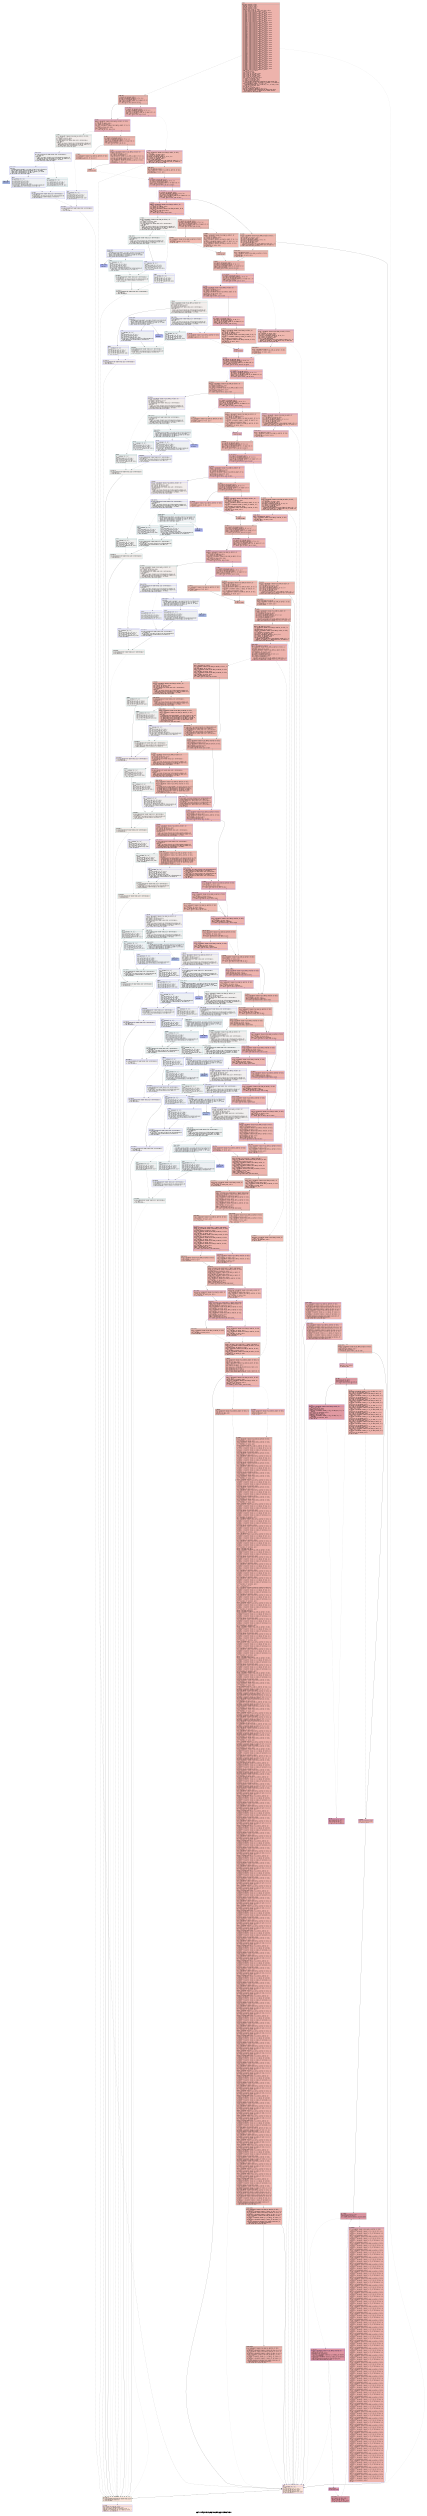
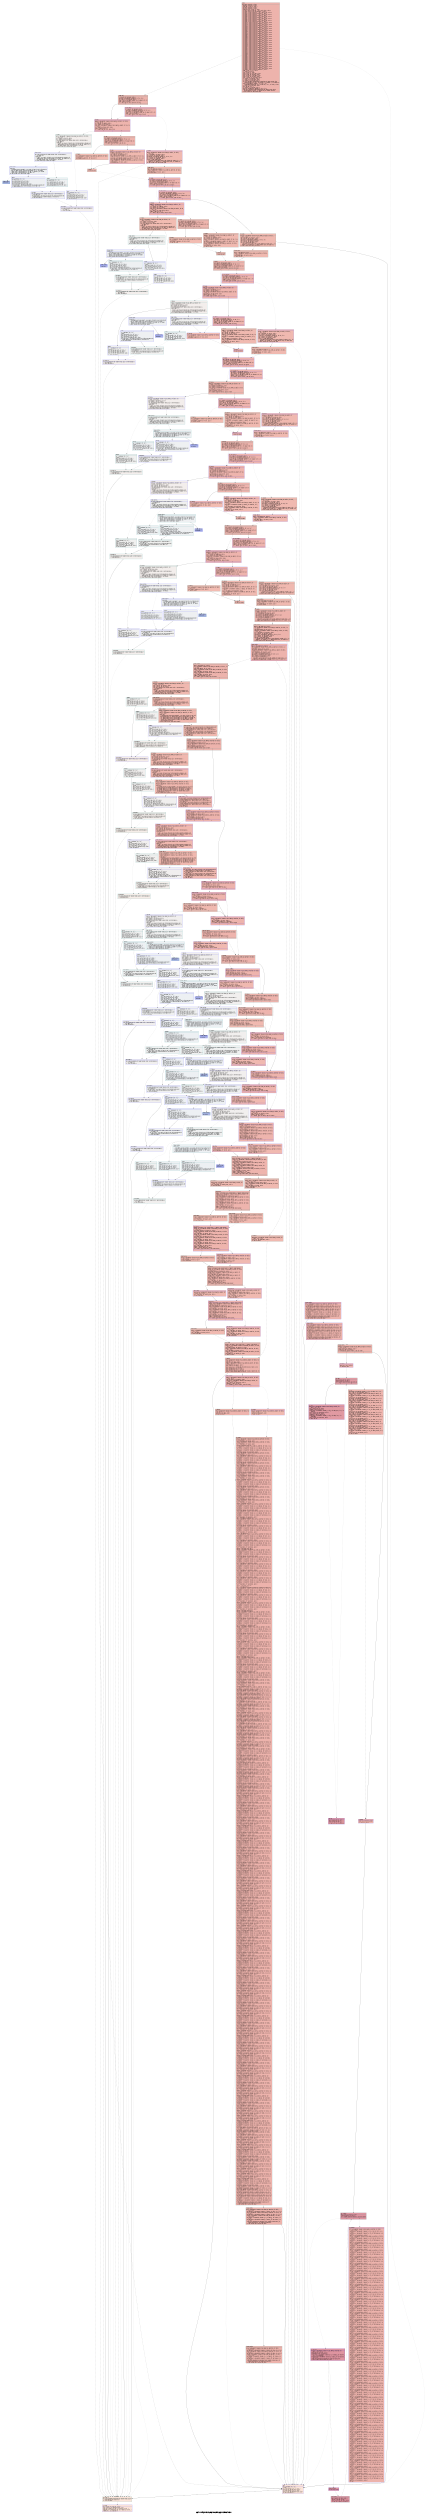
(158, 224) -> (158, 224)
